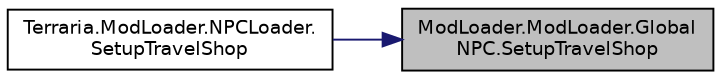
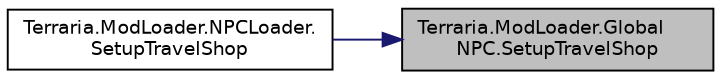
(558, 40) -> (558, 40)
